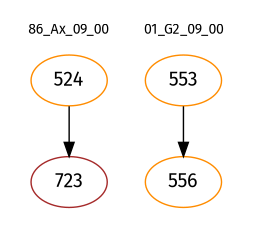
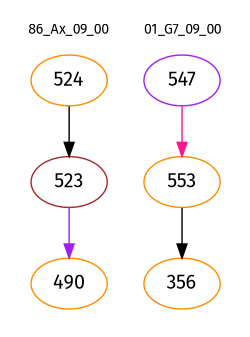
(184, 30) -> (183, 30)
none -> (182, 80)
(69, 182) -> (69, 182)
(183, 182) -> (182, 284)
none -> (69, 284)
